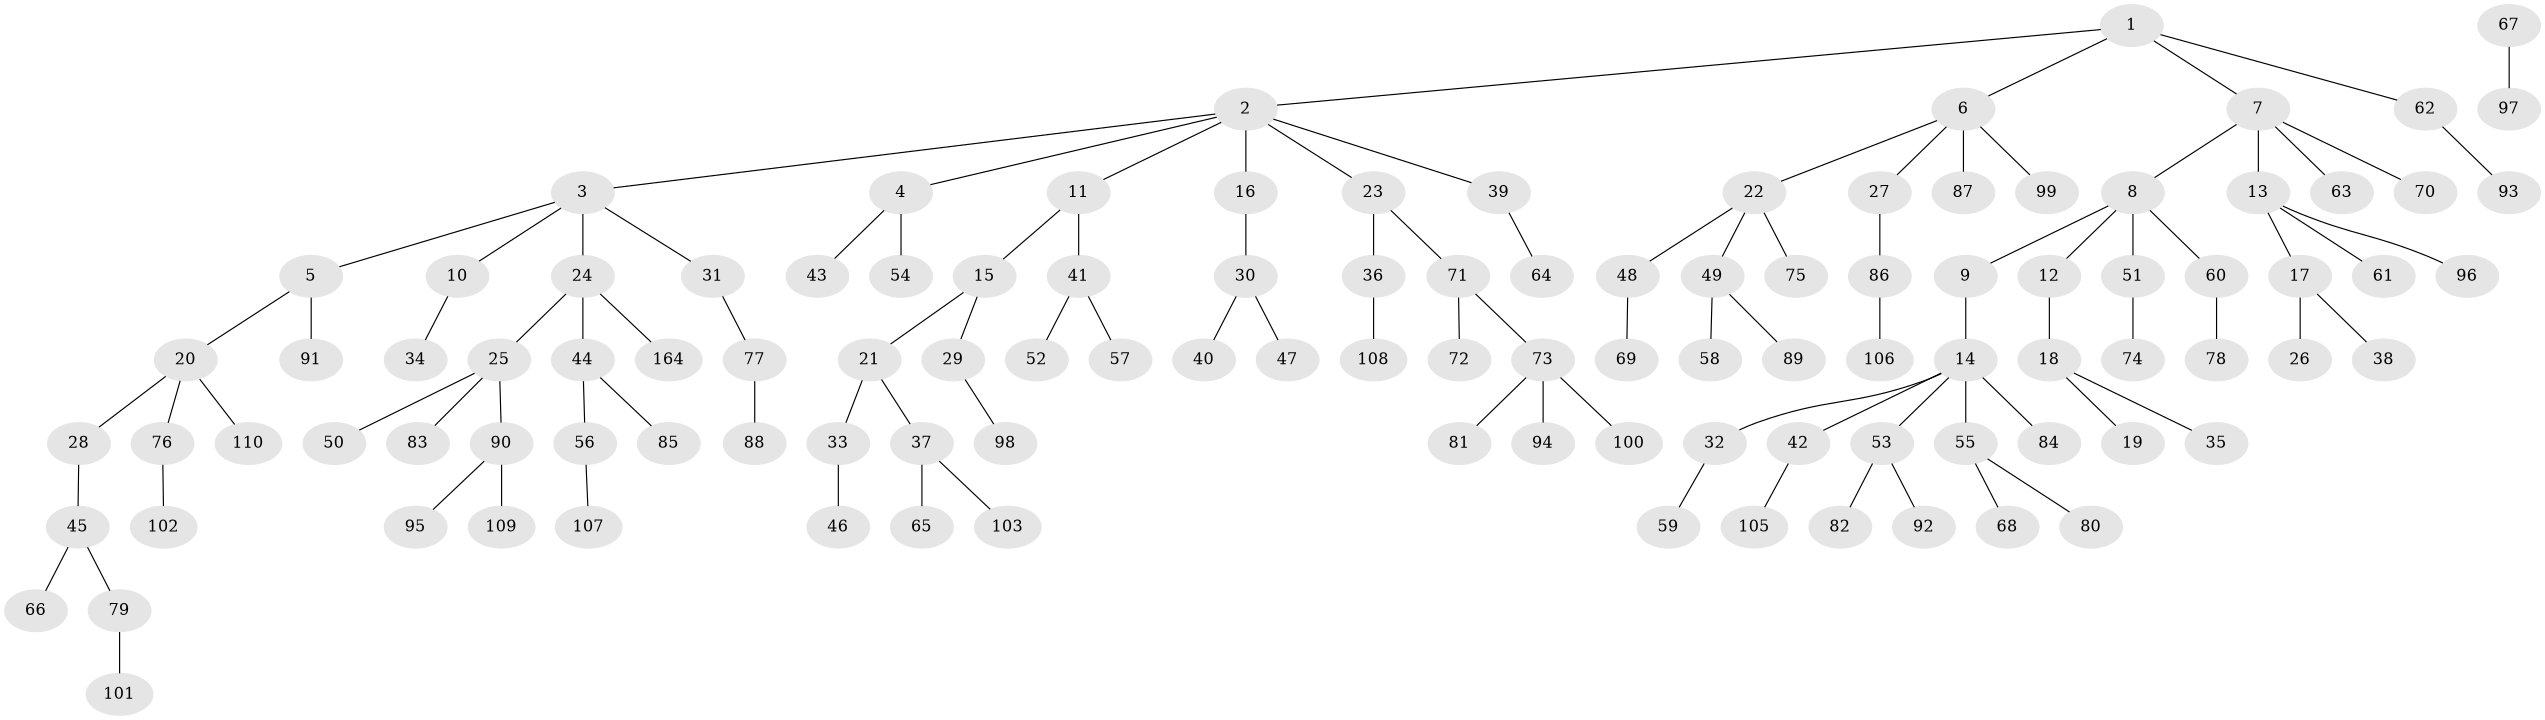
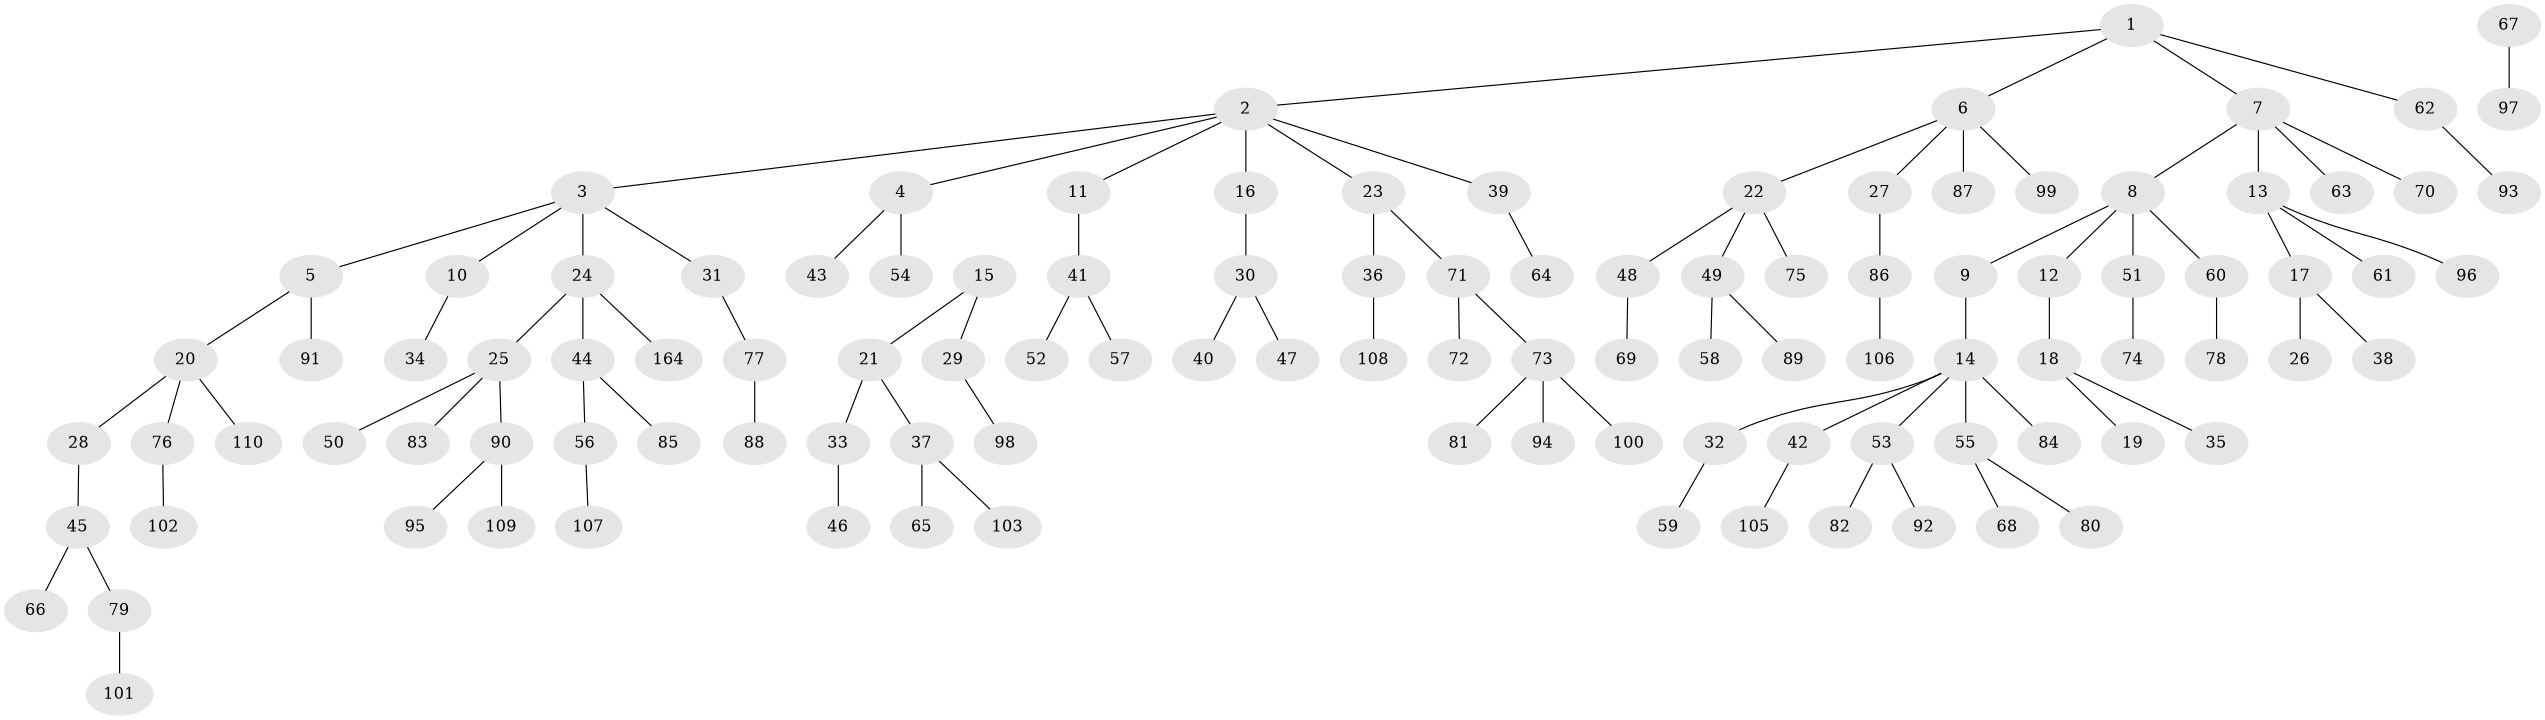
(1032, 235) -> none
